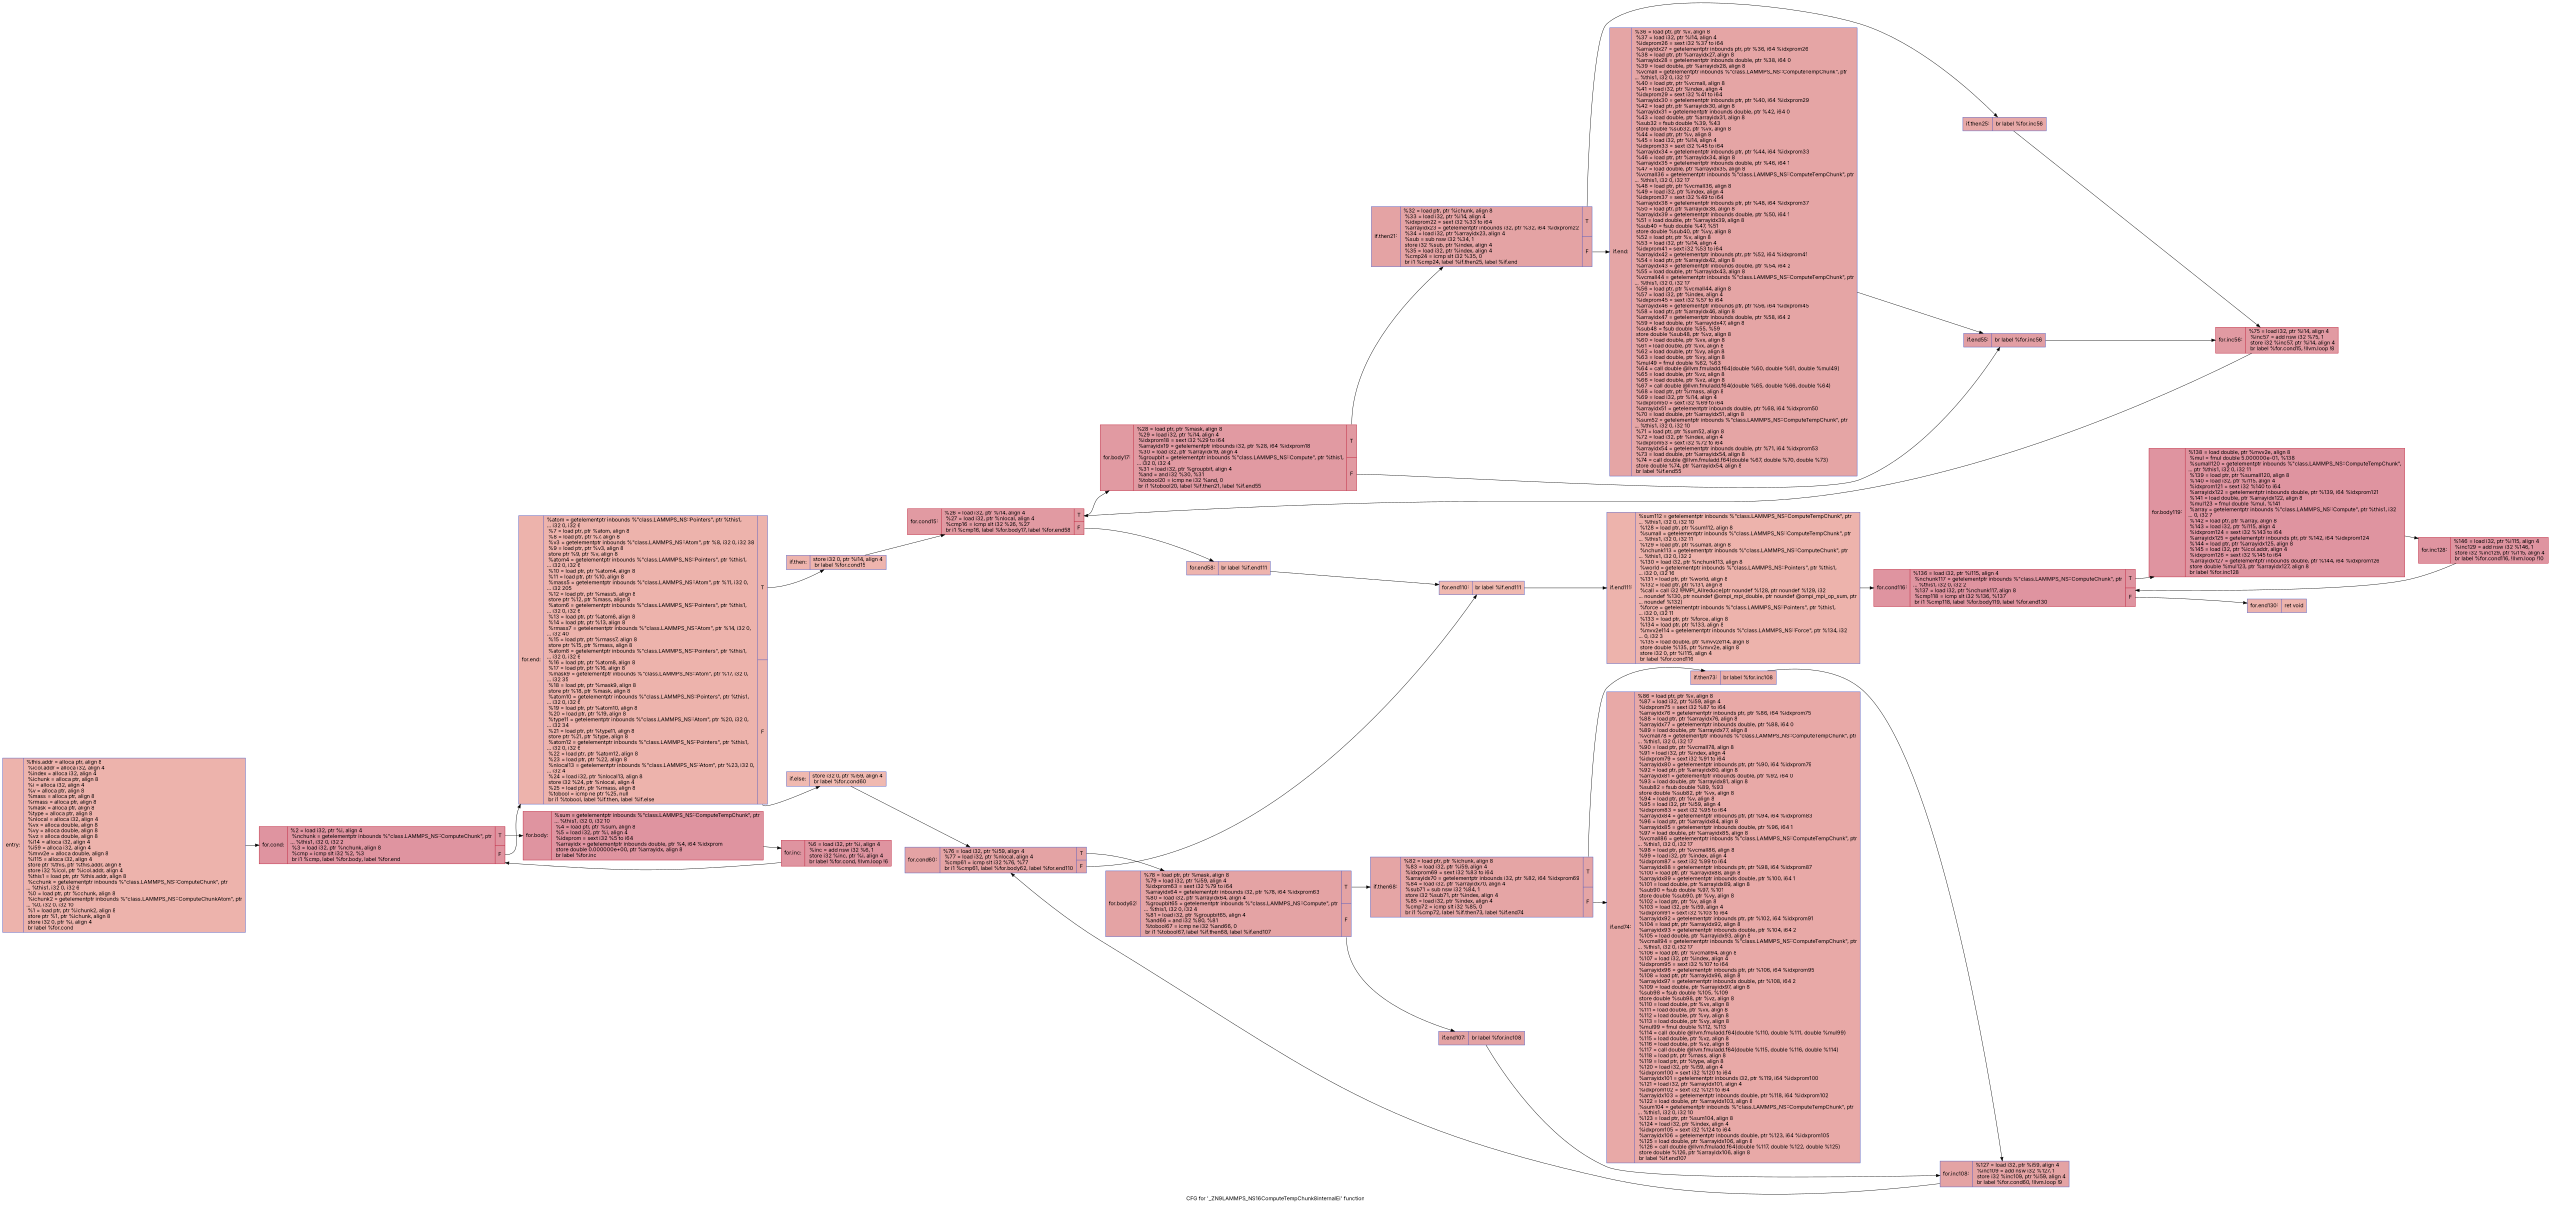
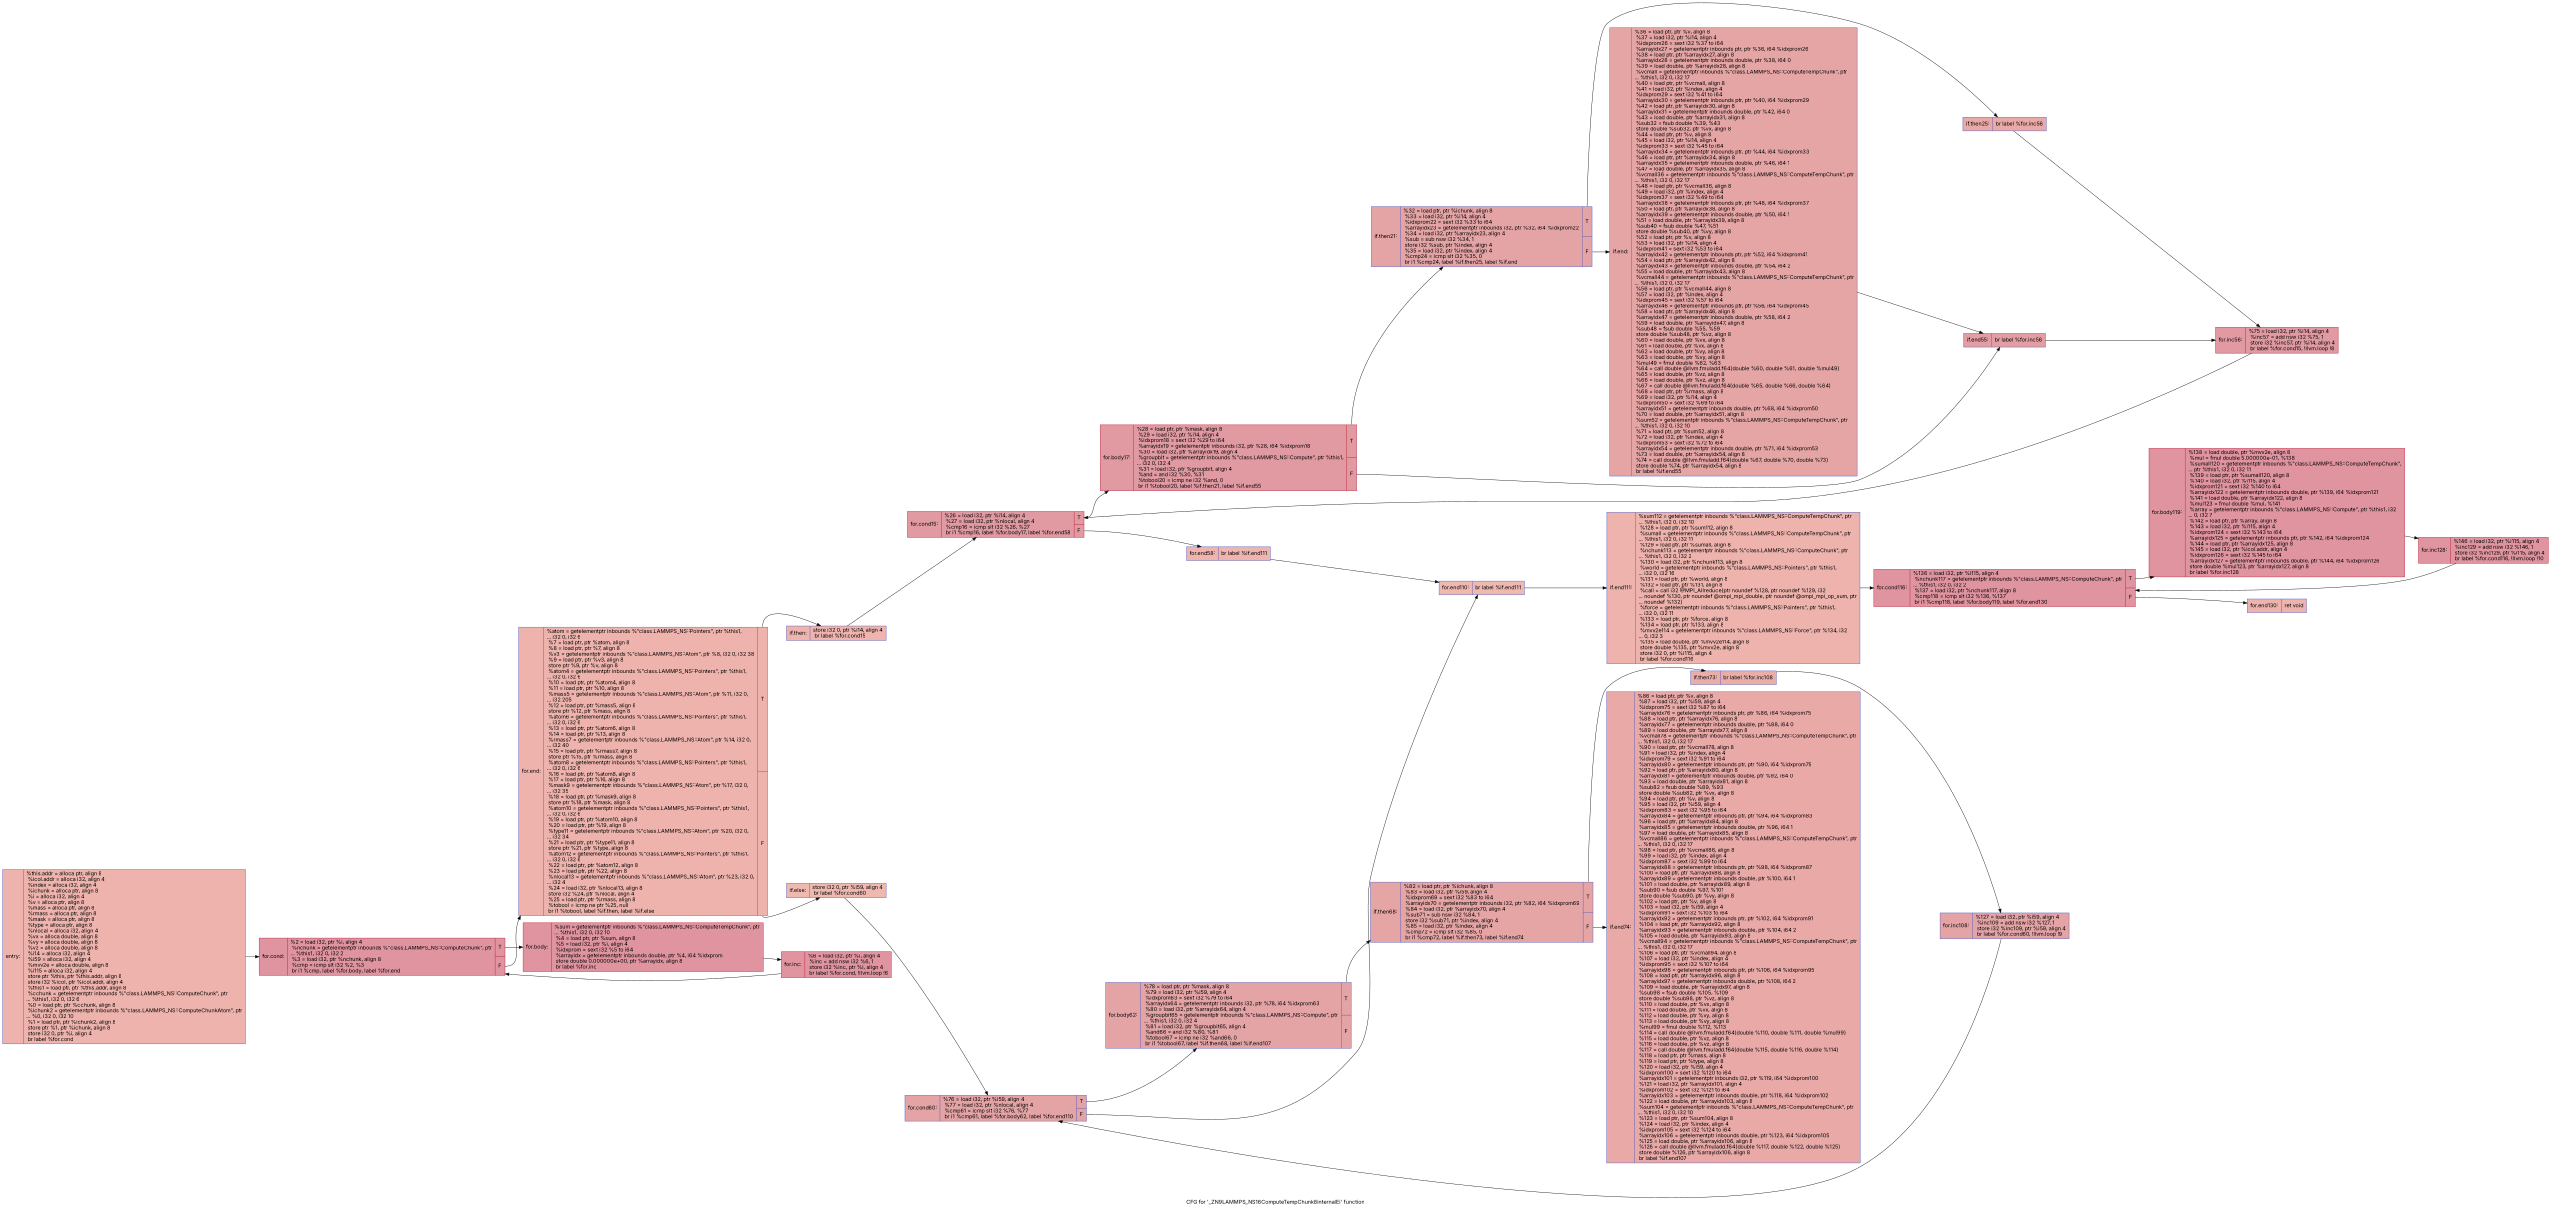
(1482, 1038) -> none
